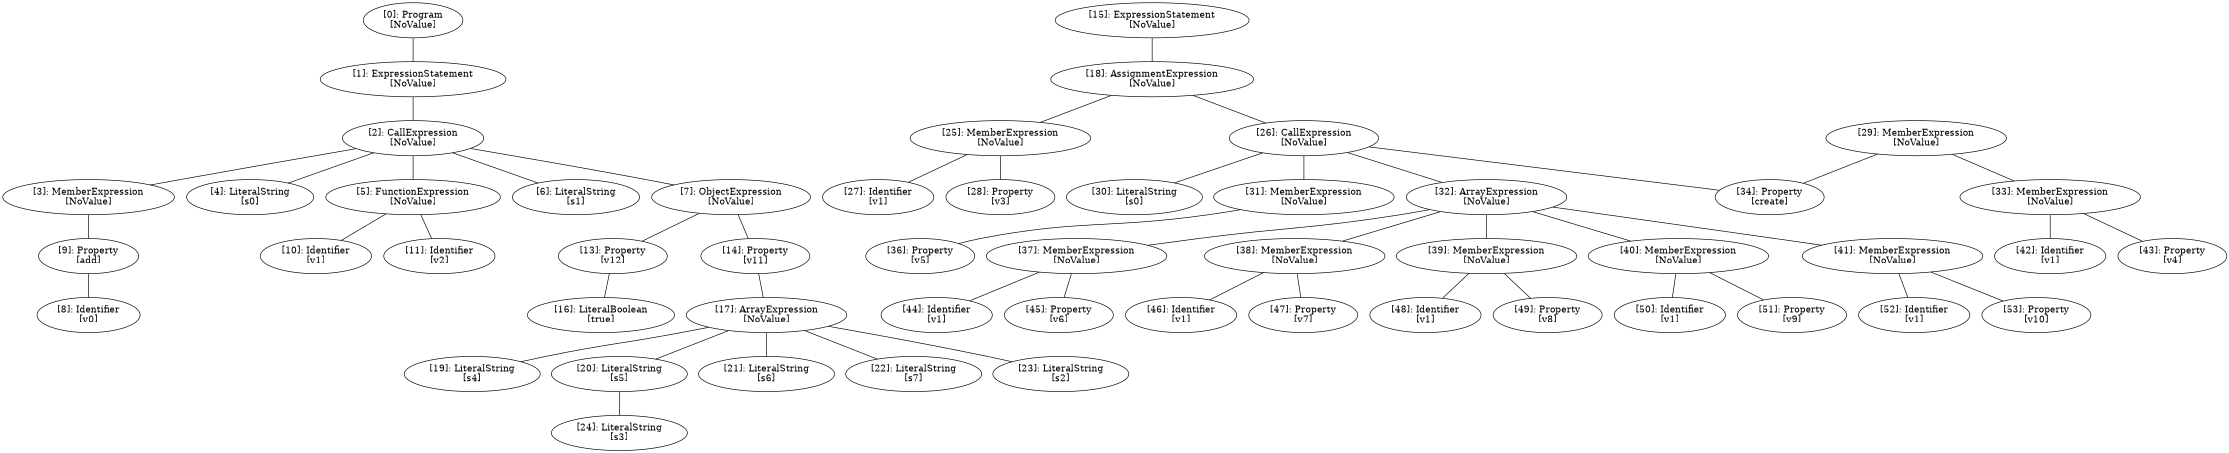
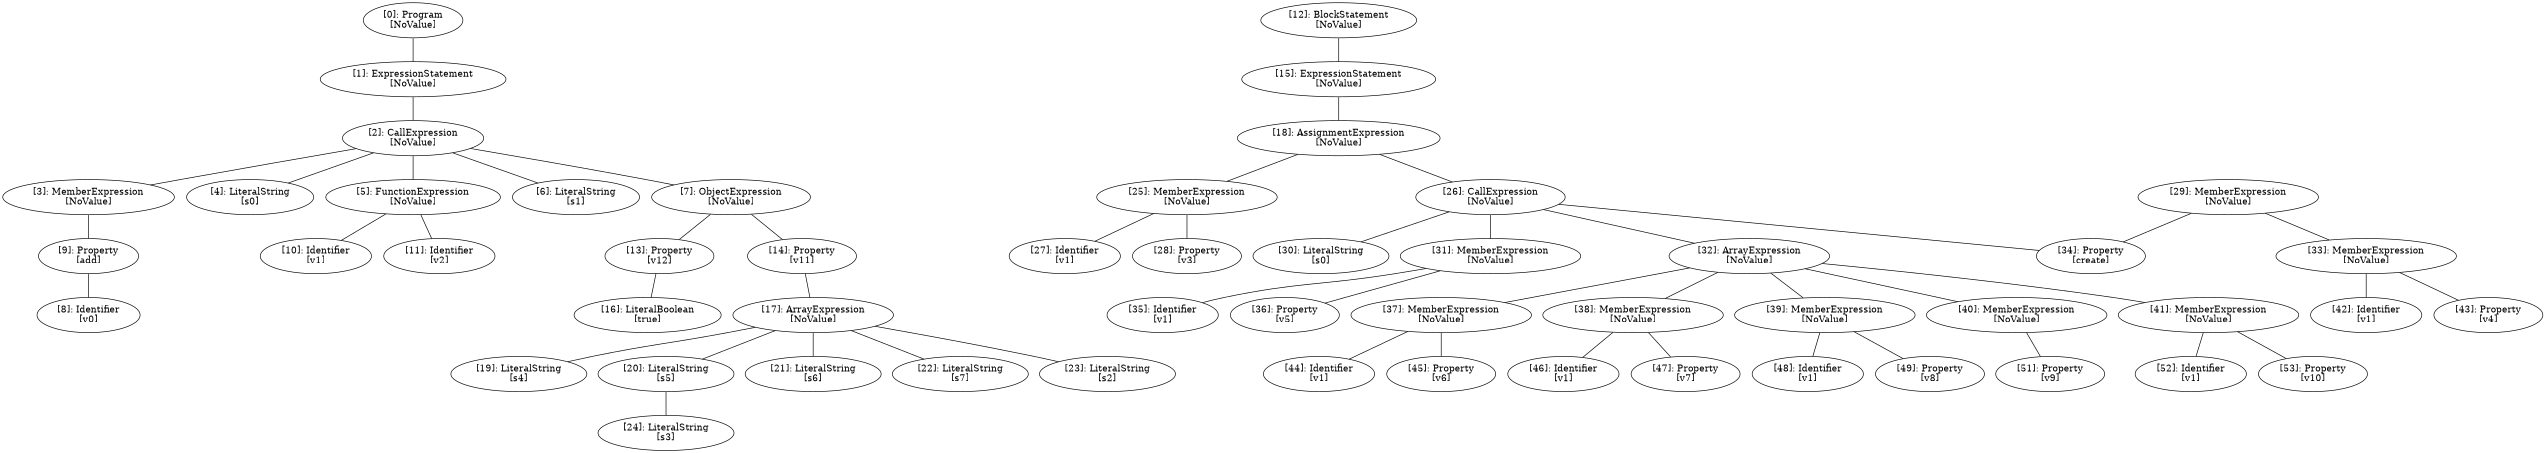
none -> (1339, 20)
none -> (1163, 315)
(1670, 315) -> none
